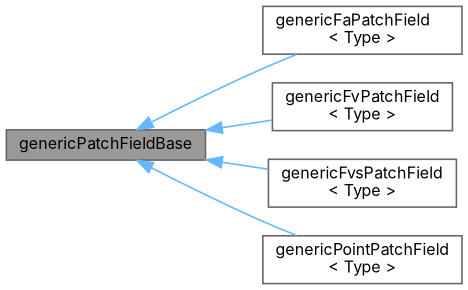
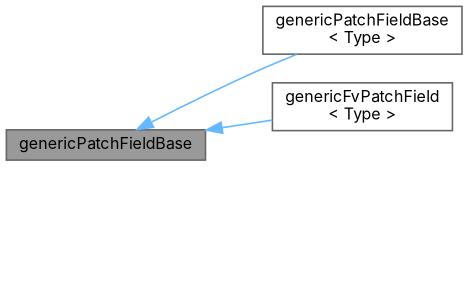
(362, 30) -> (362, 30)
(362, 183) -> none
(362, 260) -> none
